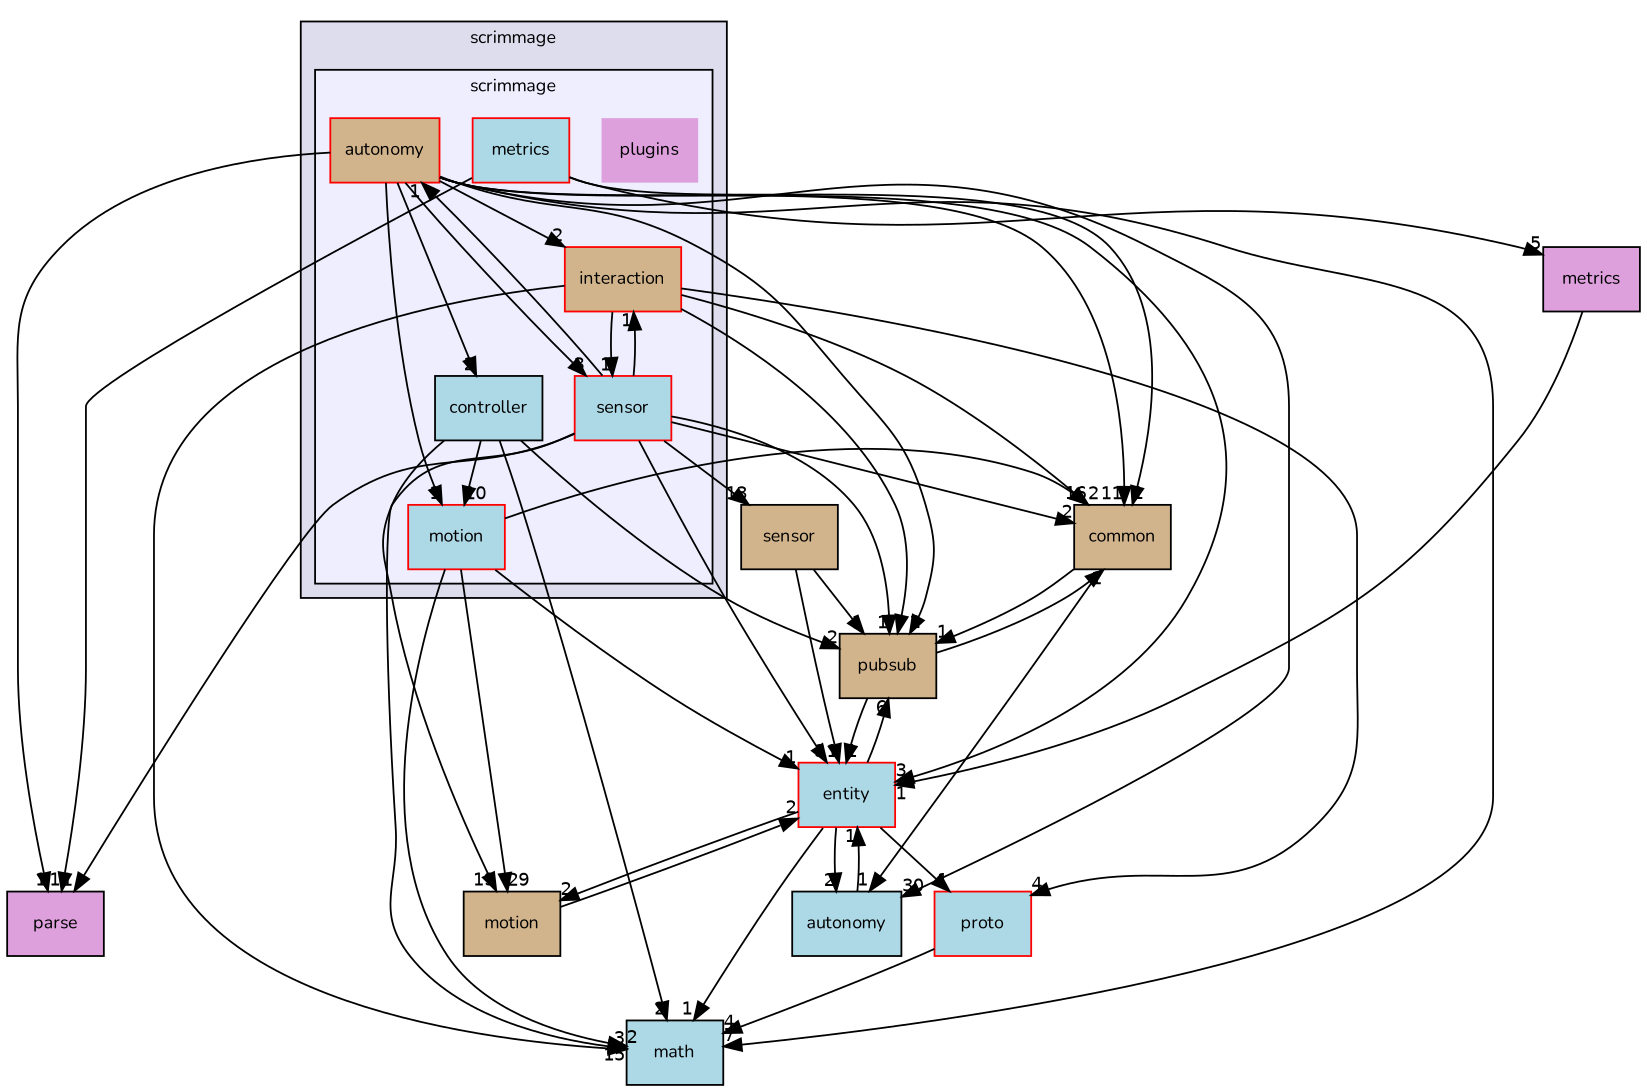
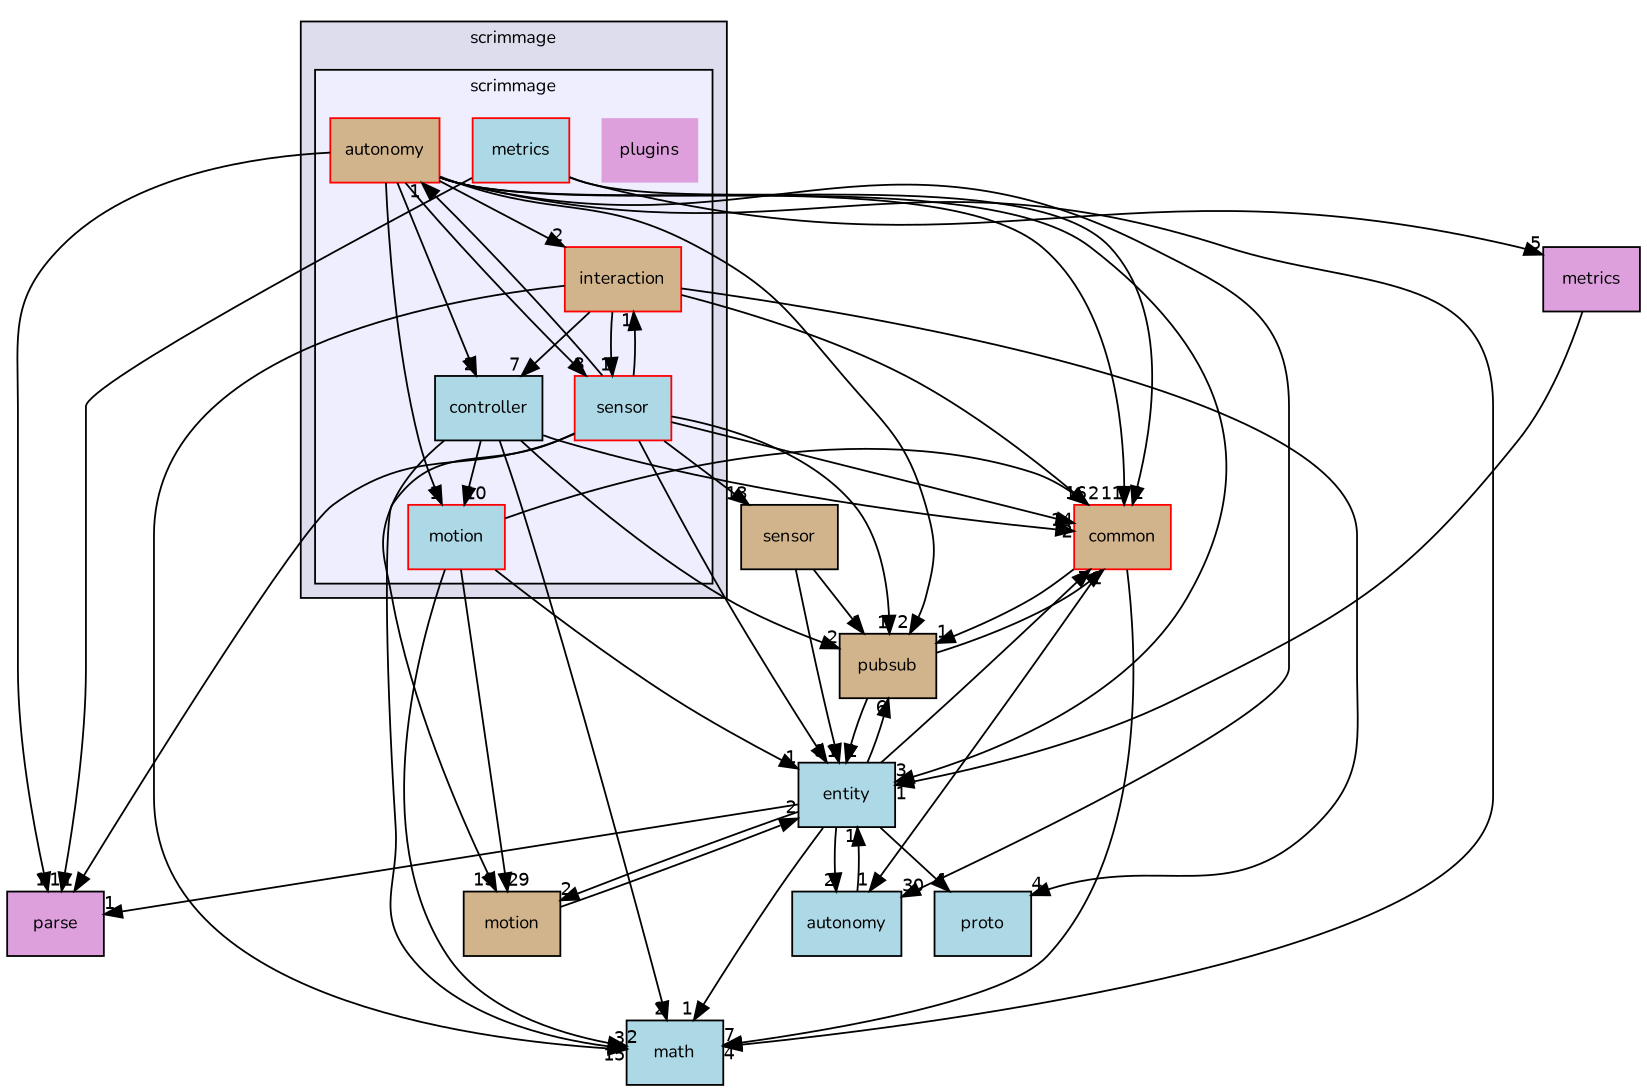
(844, 430) -> (575, 326)
none -> (797, 494)
(1123, 537) -> (1123, 537)
none -> (980, 673)
(847, 795) -> (847, 795)
none -> (460, 858)
(983, 924) -> (983, 924)
(838, 989) -> (1073, 922)
